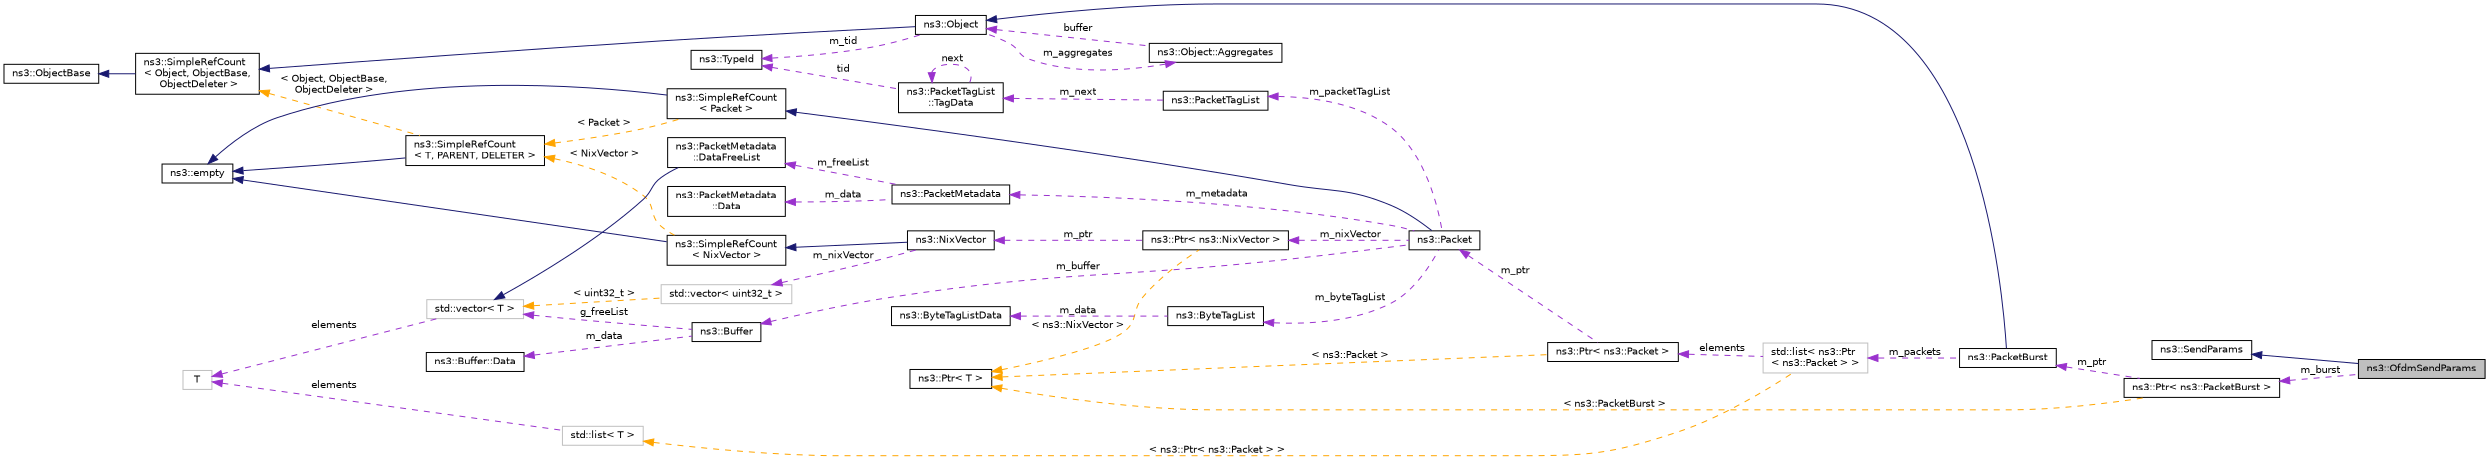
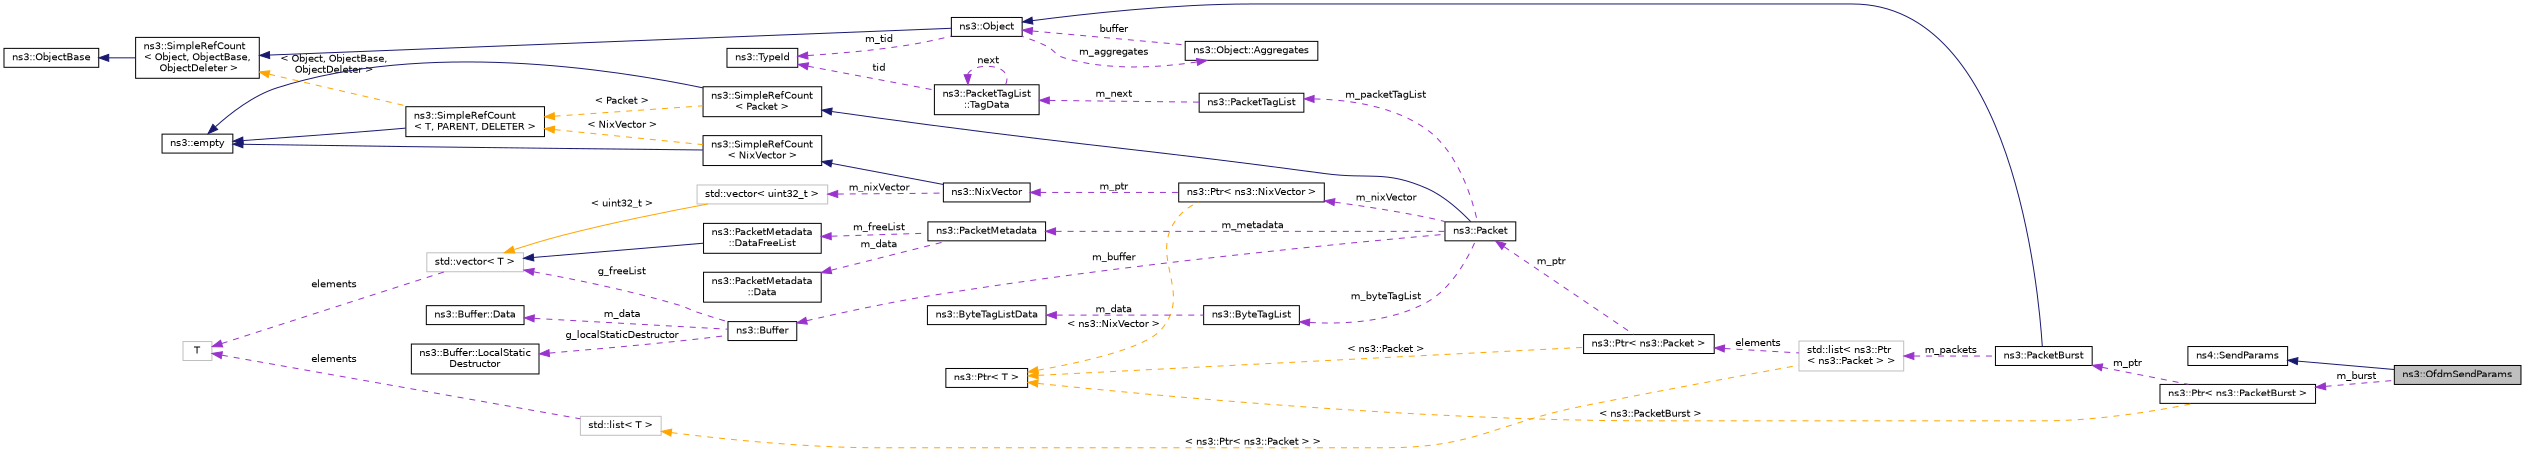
(597, 302) -> (610, 224)
(2202, 350) -> (2238, 356)
none -> (475, 359)
